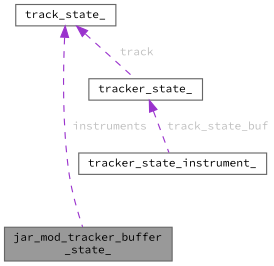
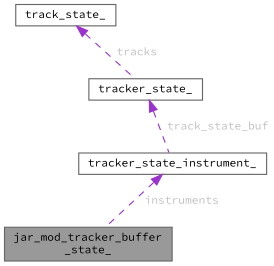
(134, 52) -> (134, 52)
(65, 133) -> (130, 205)
